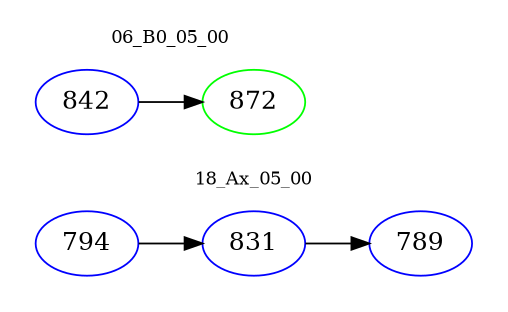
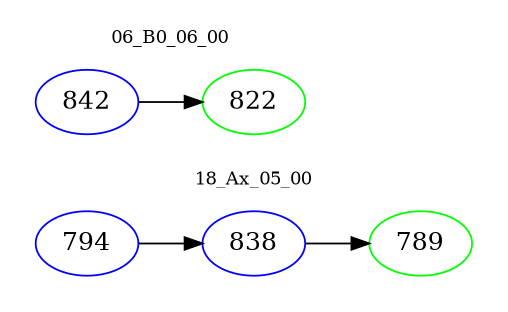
(170, 38) -> (170, 38)
(254, 102) -> (254, 102)
(254, 243) -> (254, 243)
(421, 243) -> (421, 243)
